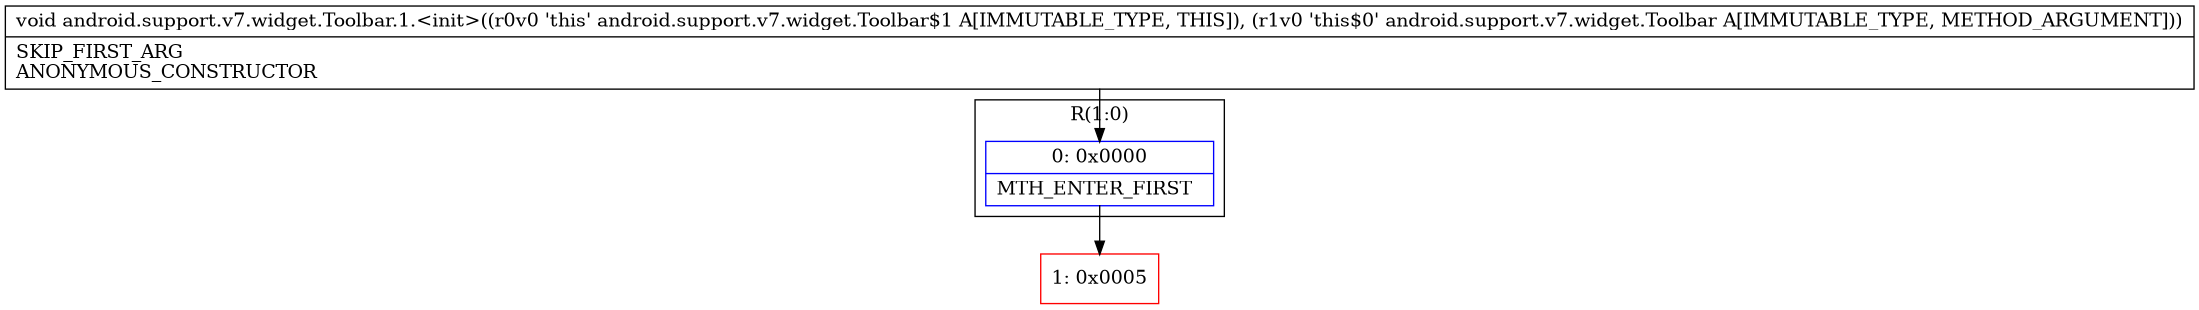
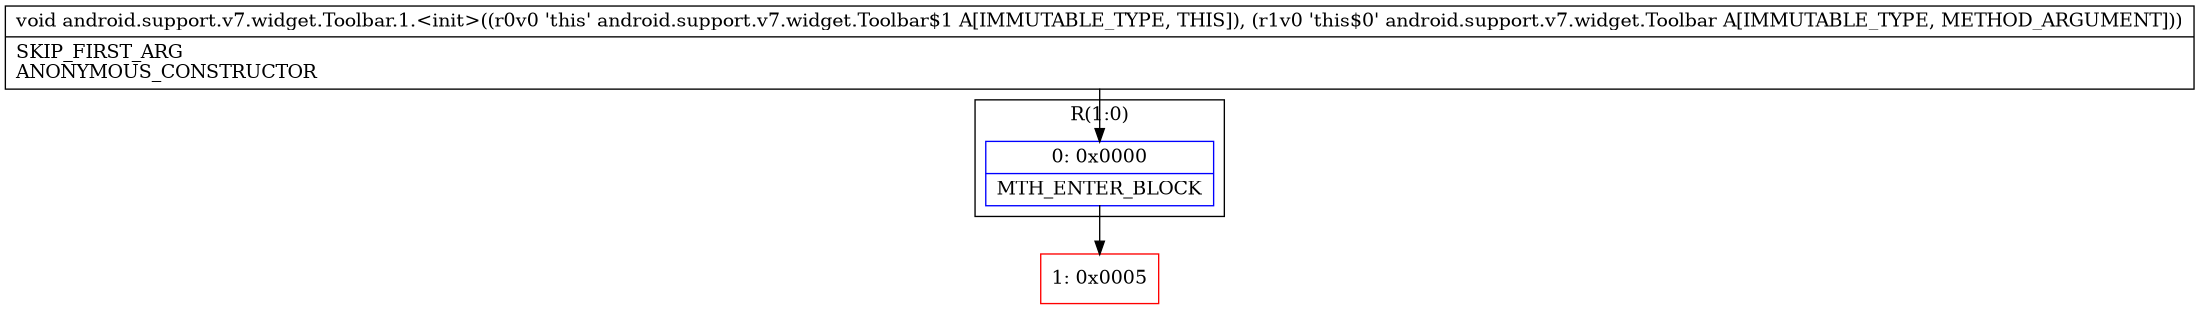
(1094, 189) -> (1100, 189)
